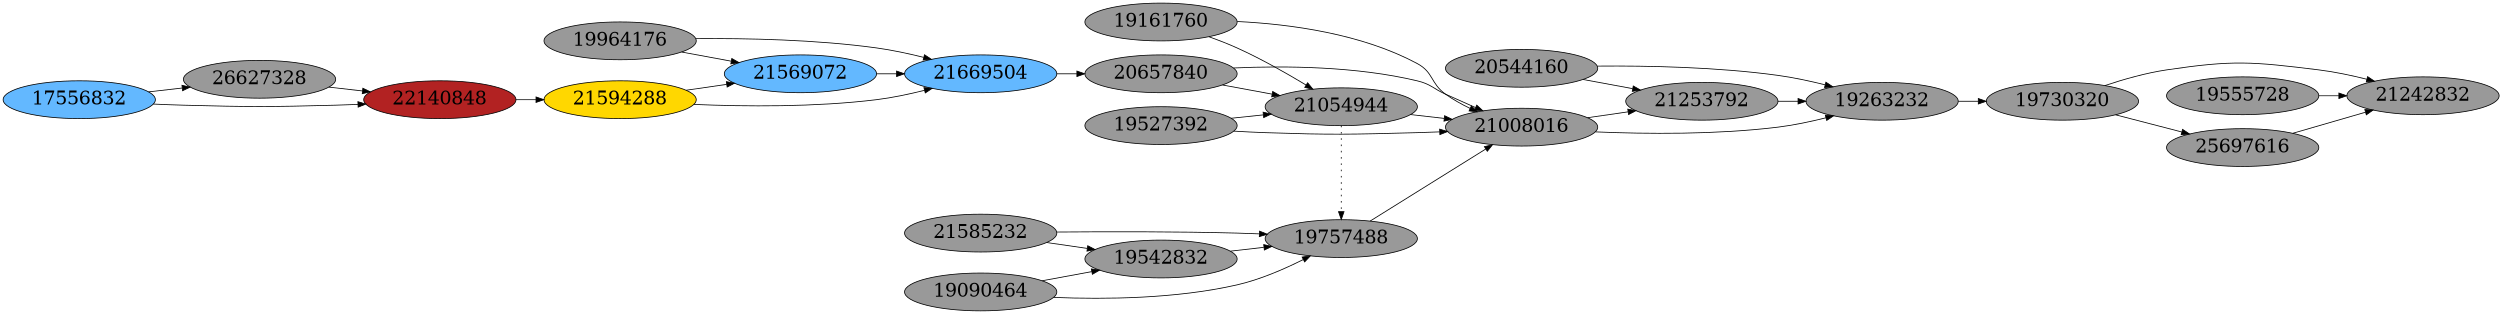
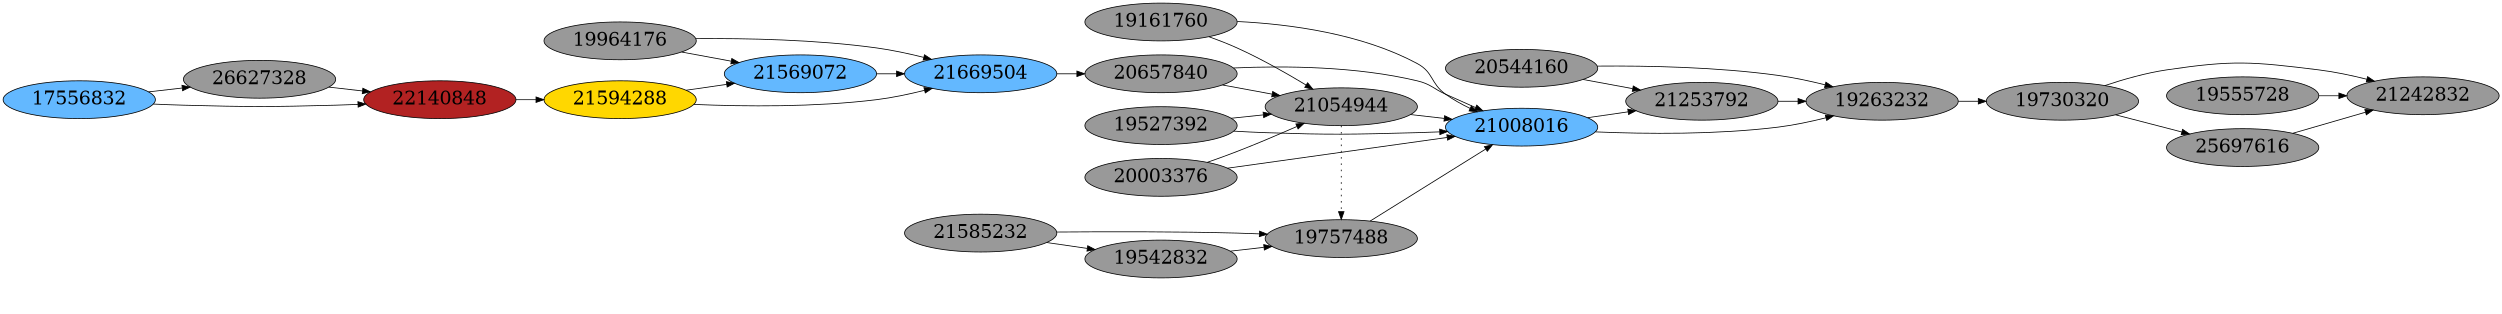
(1522, 127) -> (1522, 127)
none -> (1161, 177)
(981, 292) -> none
